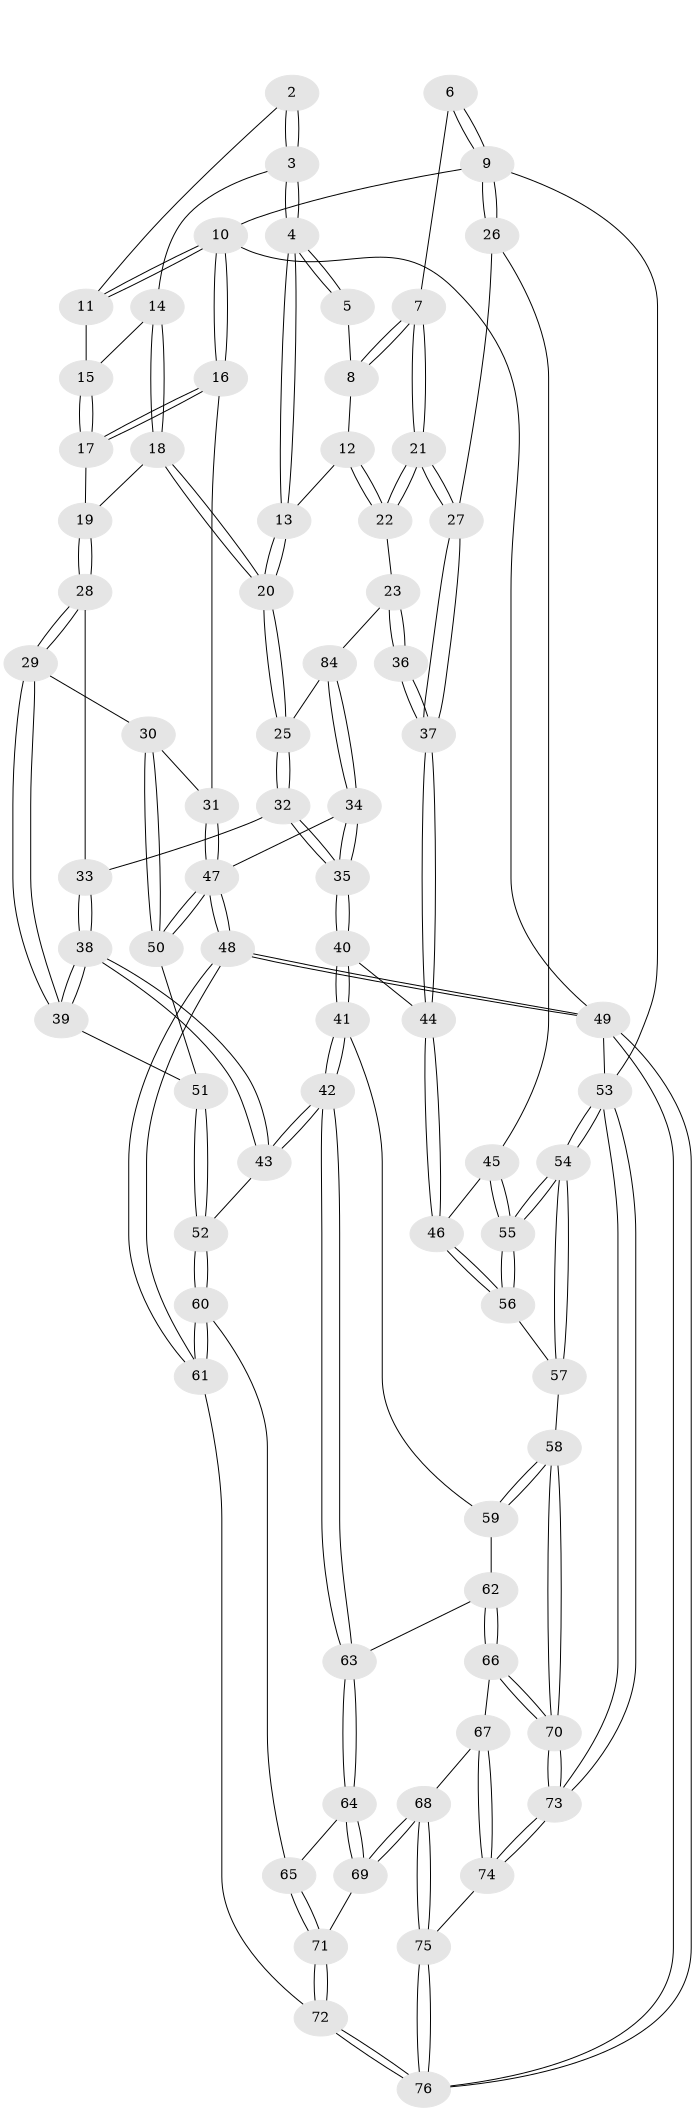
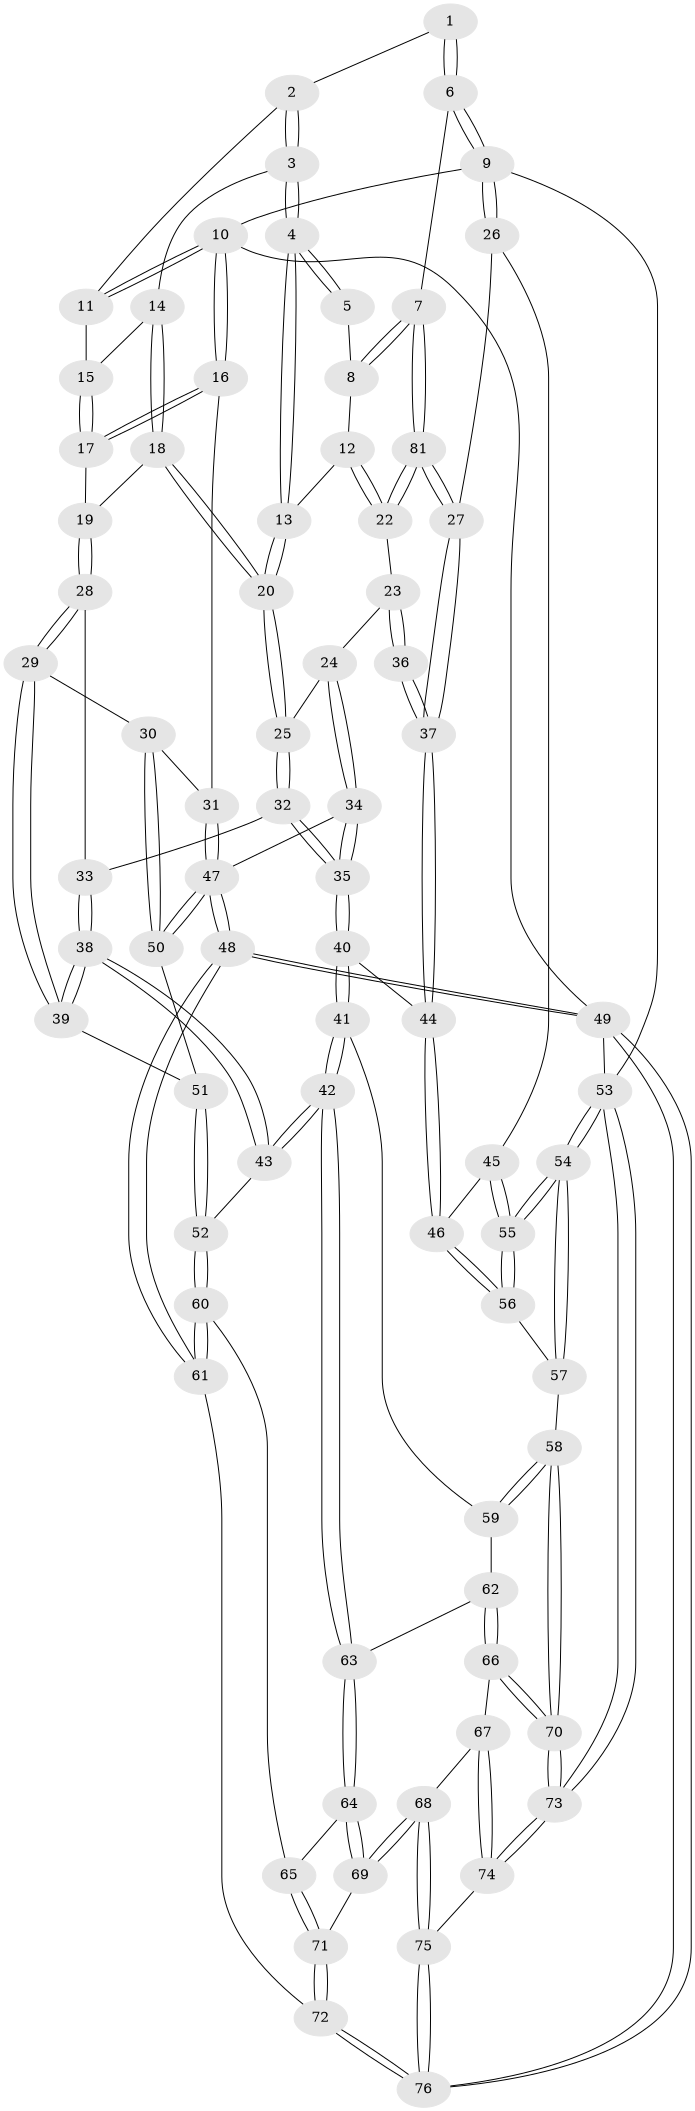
none -> (451, 22)
(419, 450) -> (419, 450)
(330, 663) -> (330, 663)
